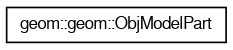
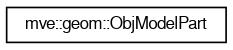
(116, 25) -> (116, 25)
